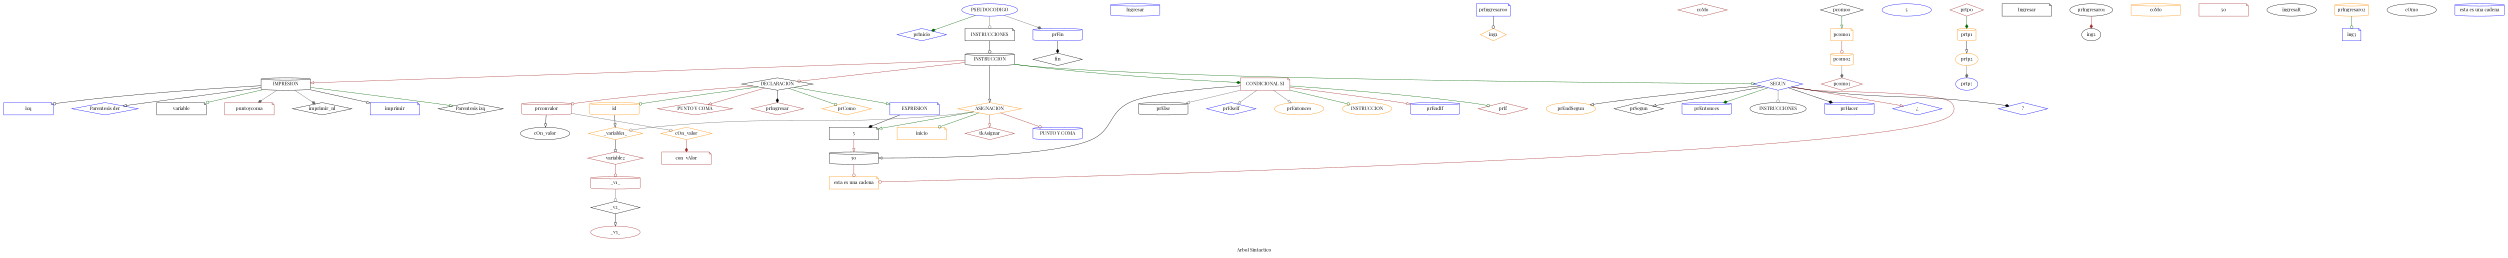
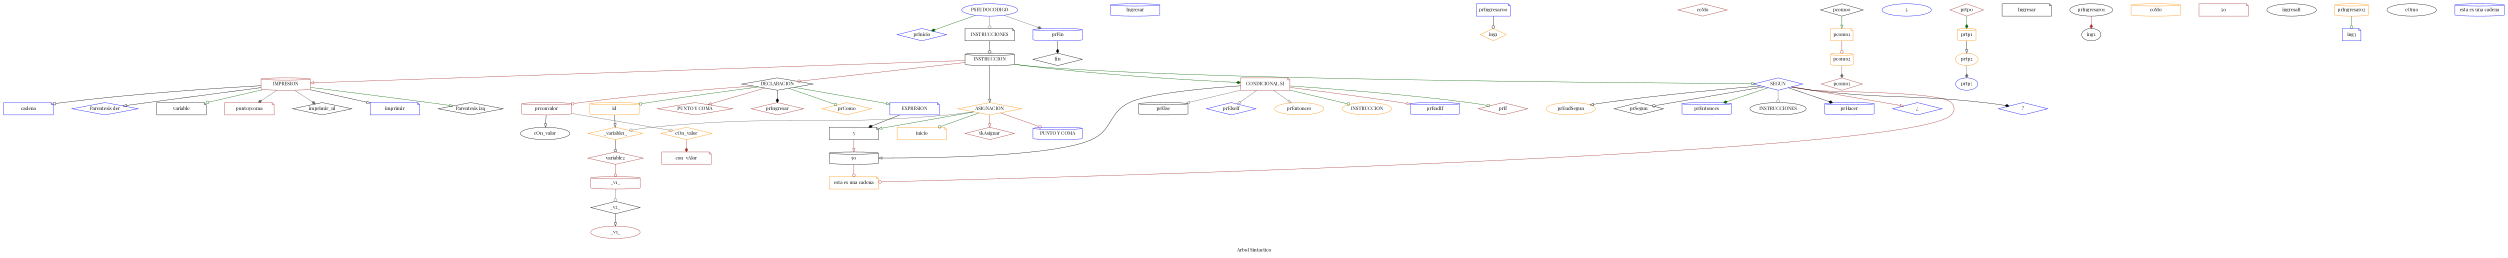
(286, 84) -> (286, 84)
(1710, 96) -> (1710, 96)
(28, 109) -> (28, 109)
